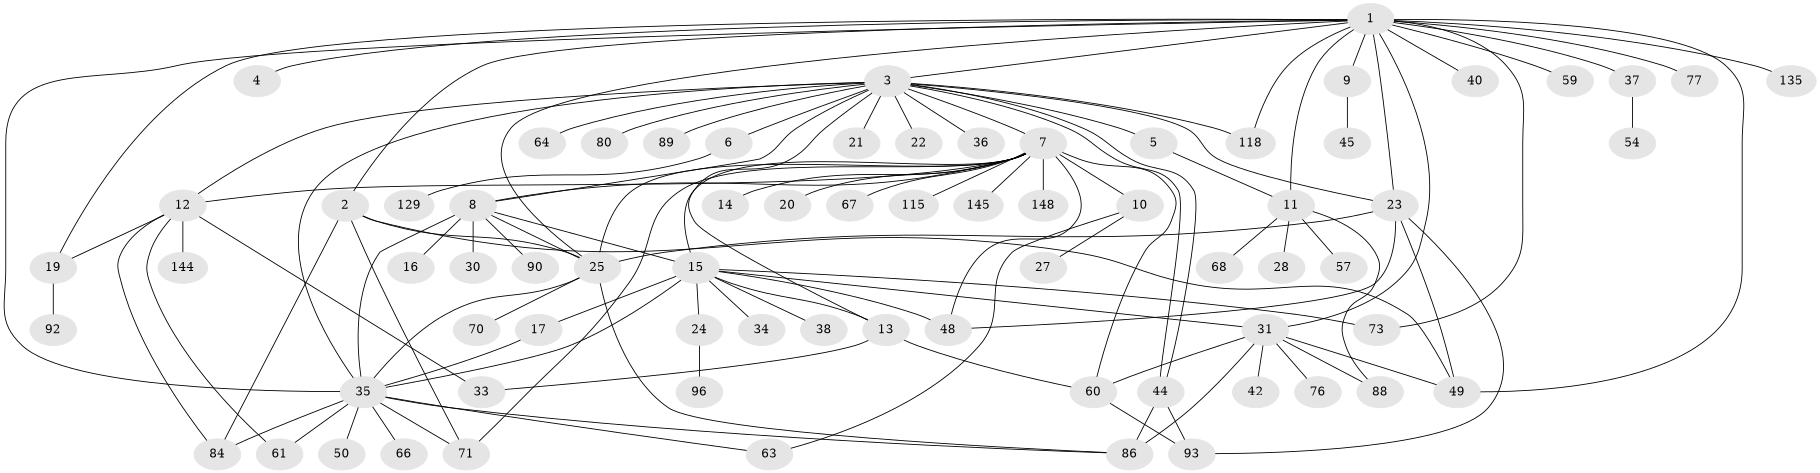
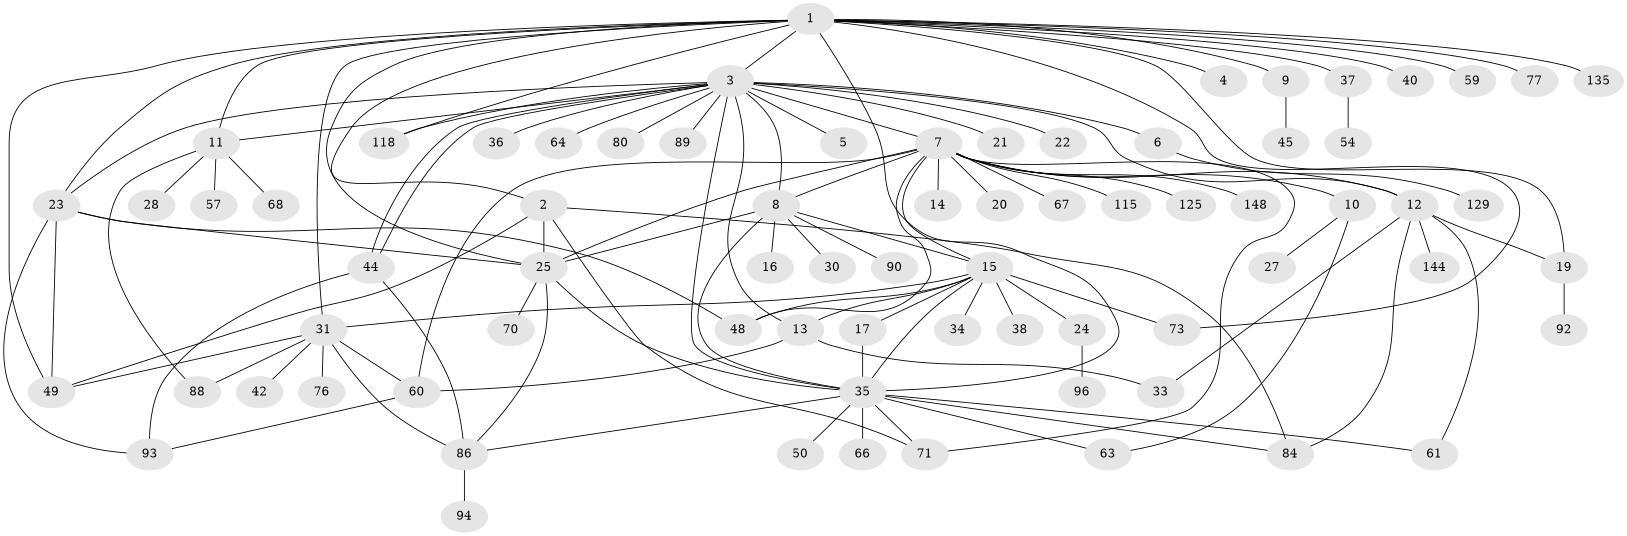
(1223, 175) -> (438, 116)
(979, 206) -> (1191, 206)
none -> (464, 517)
